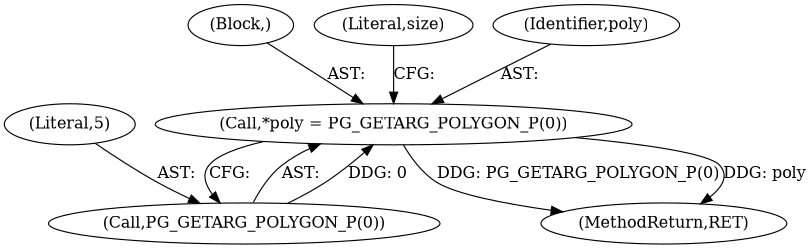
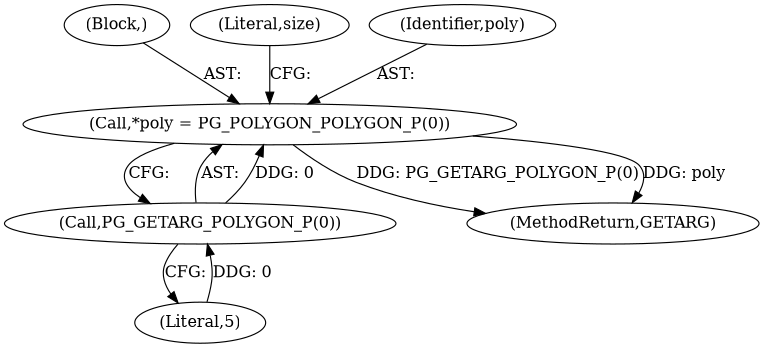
(394, 124) -> (270, 124)
(179, 174) -> (242, 273)
(664, 223) -> (613, 223)
none -> (164, 268)
